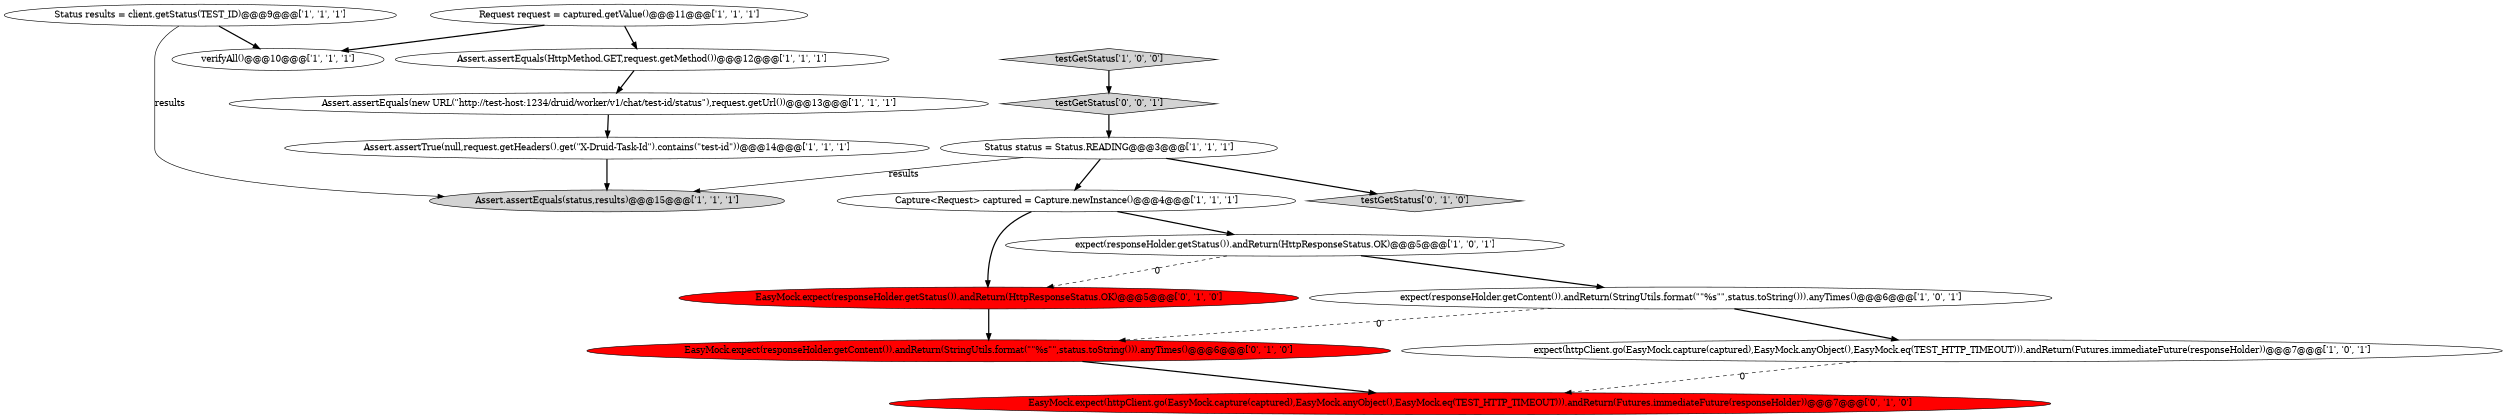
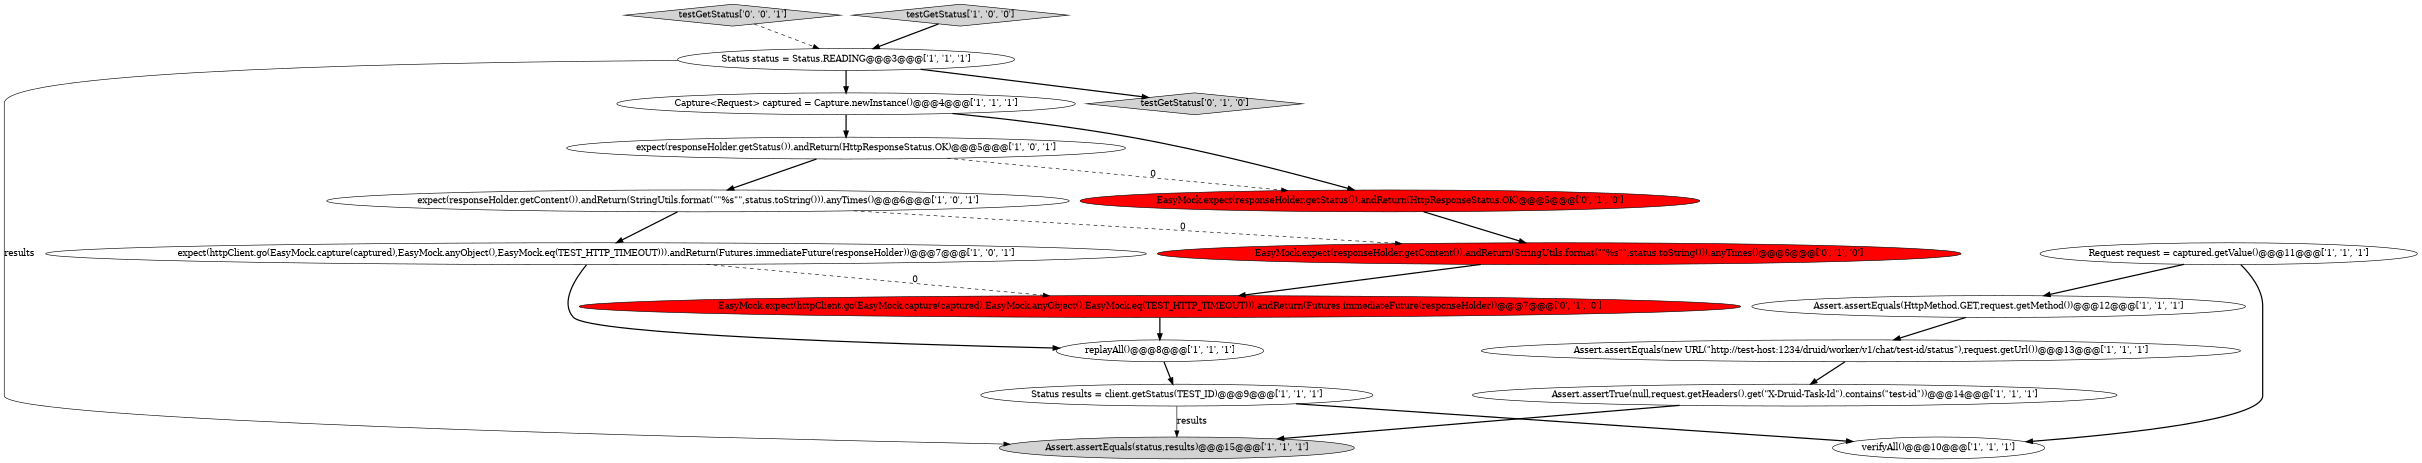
(1109, 79) -> (909, 35)
(1109, 123) -> (784, 35)
none -> (1160, 351)
